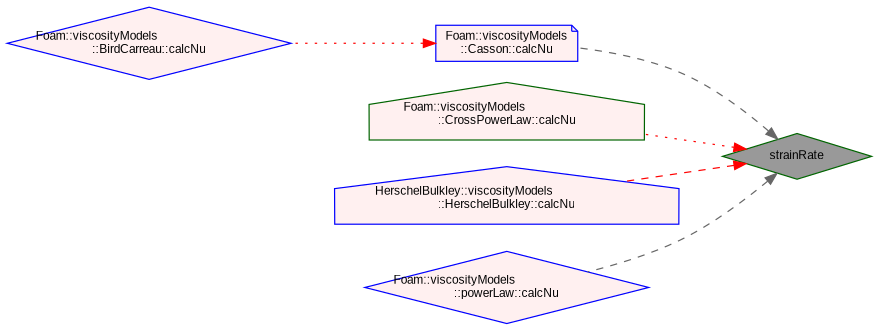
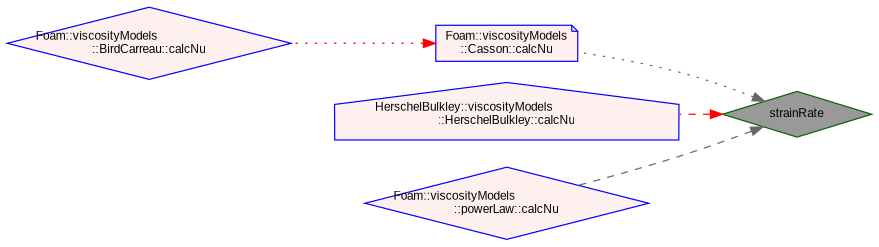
(681, 73) -> (667, 69)
(507, 114) -> none
